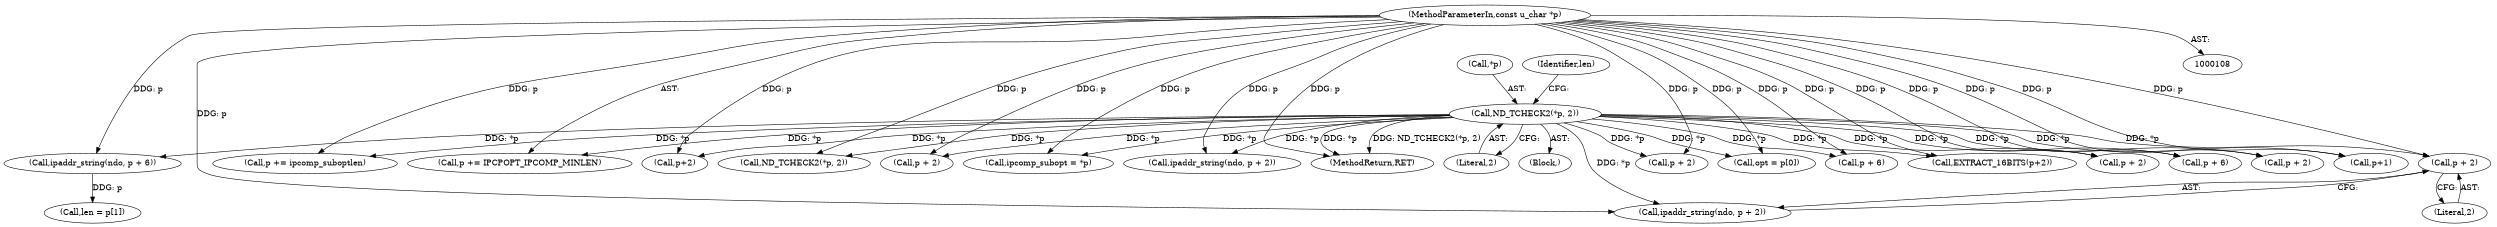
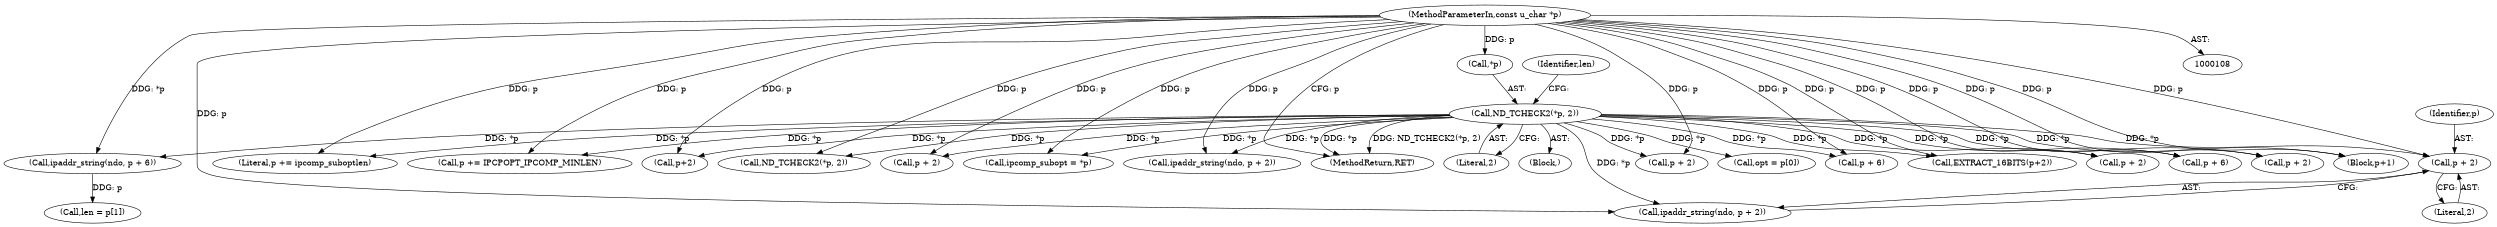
(1665, 63) -> (1485, 37)
(148, 89) -> (148, 89)
(671, 89) -> (671, 89)
(1325, 89) -> (1325, 89)
none -> (2455, 114)
(305, 164) -> (305, 164)
(2371, 164) -> (2371, 164)
